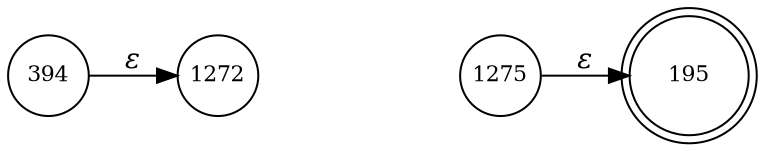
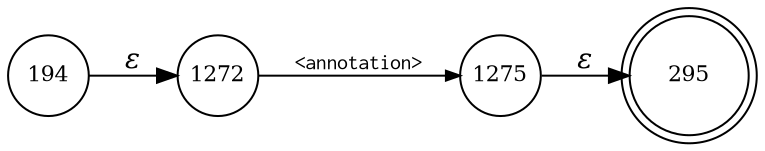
(48, 76) -> (48, 76)
none -> (352, 76)
(689, 76) -> (689, 76)
